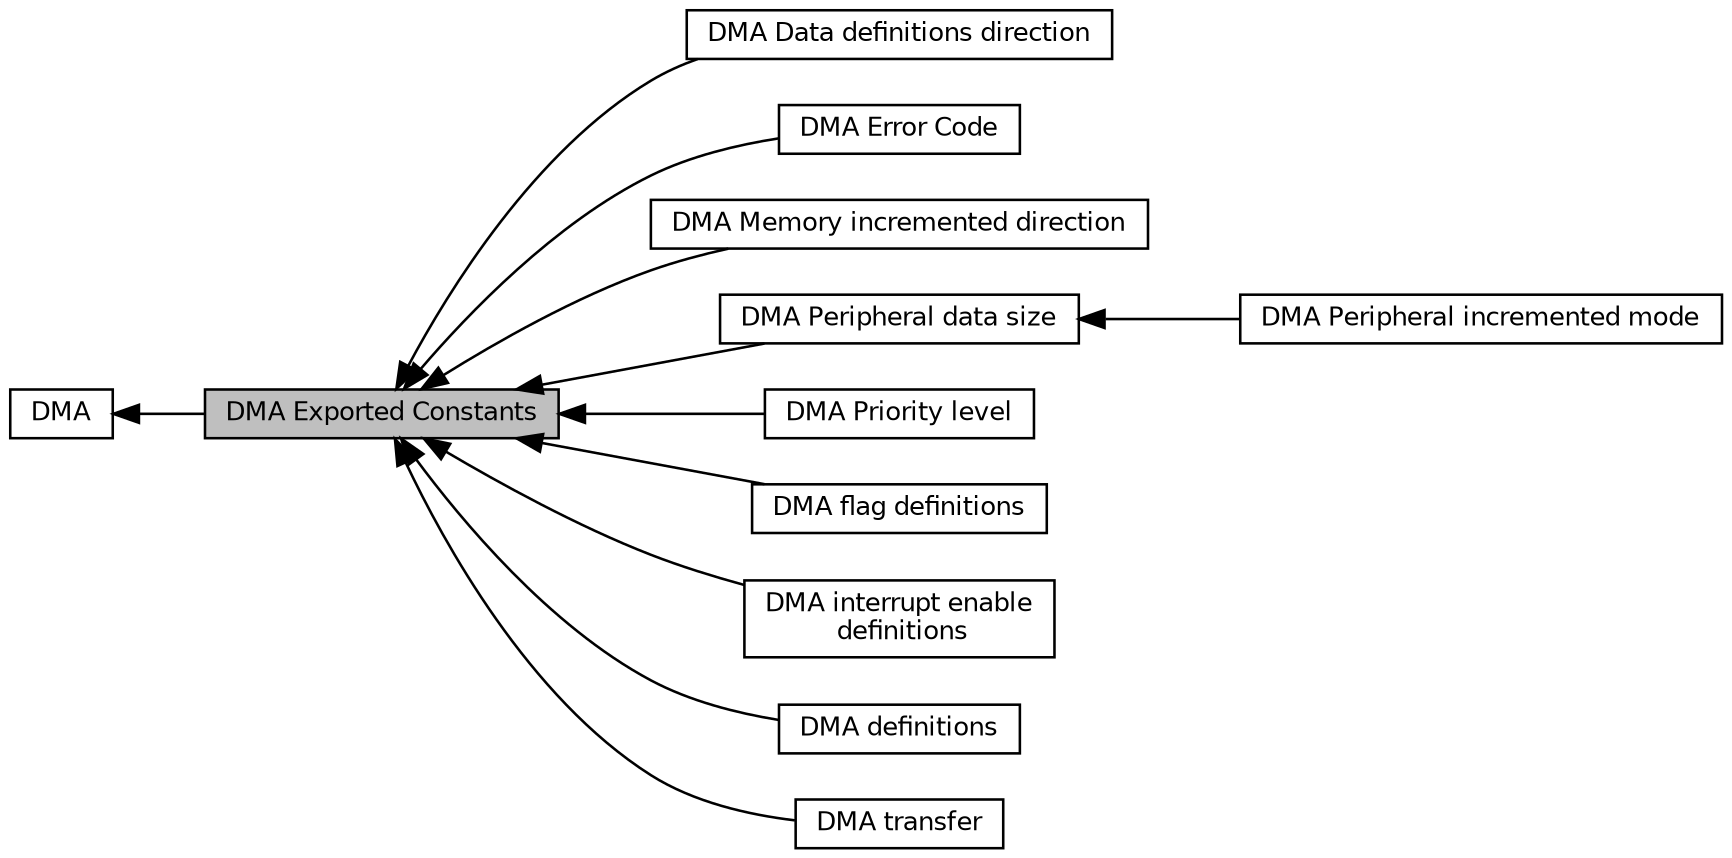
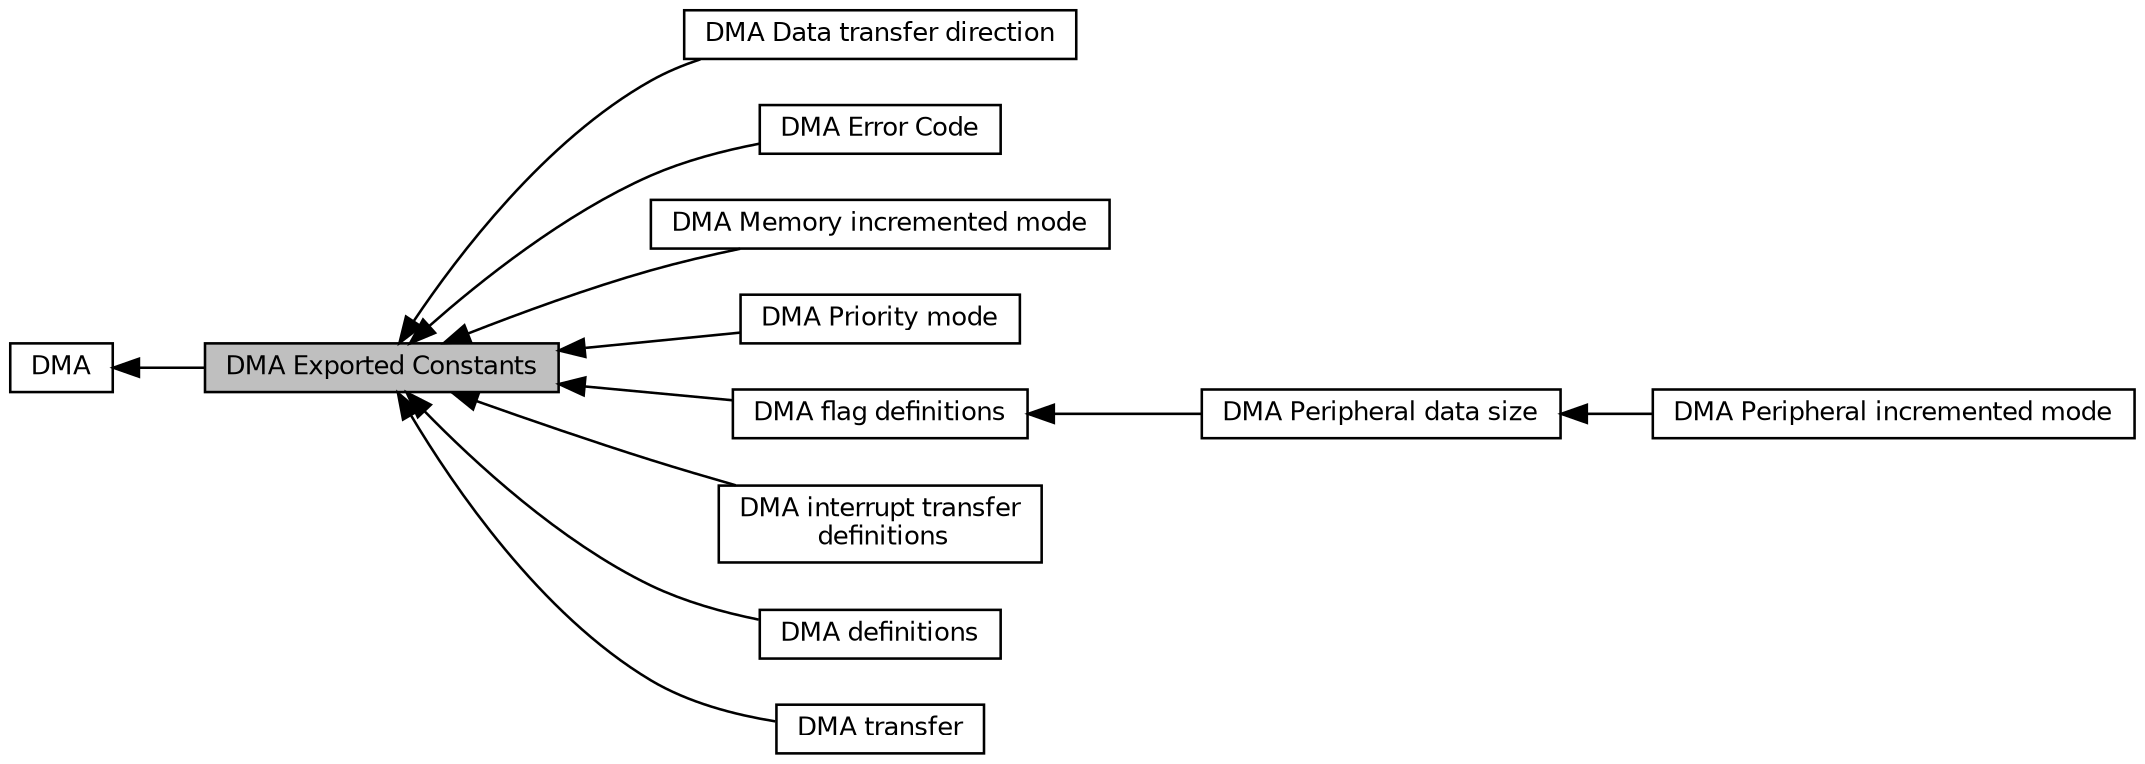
(899, 35) -> (880, 35)
(899, 224) -> (880, 224)
(653, 364) -> (1128, 414)
(899, 414) -> (880, 319)
(899, 619) -> (880, 524)
